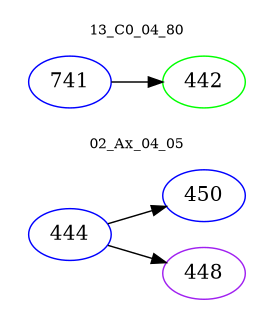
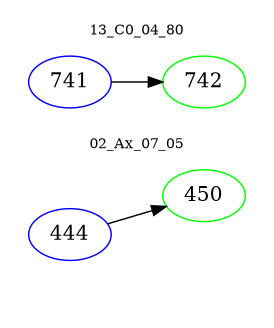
(204, 82) -> (204, 82)
(137, 145) -> (137, 145)
(204, 196) -> (204, 196)
(204, 273) -> none
